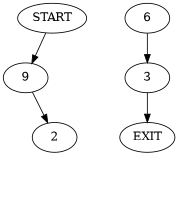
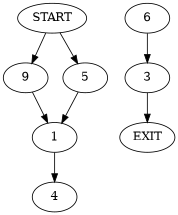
none -> (85, 78)
(55, 137) -> (55, 137)
none -> (55, 197)
